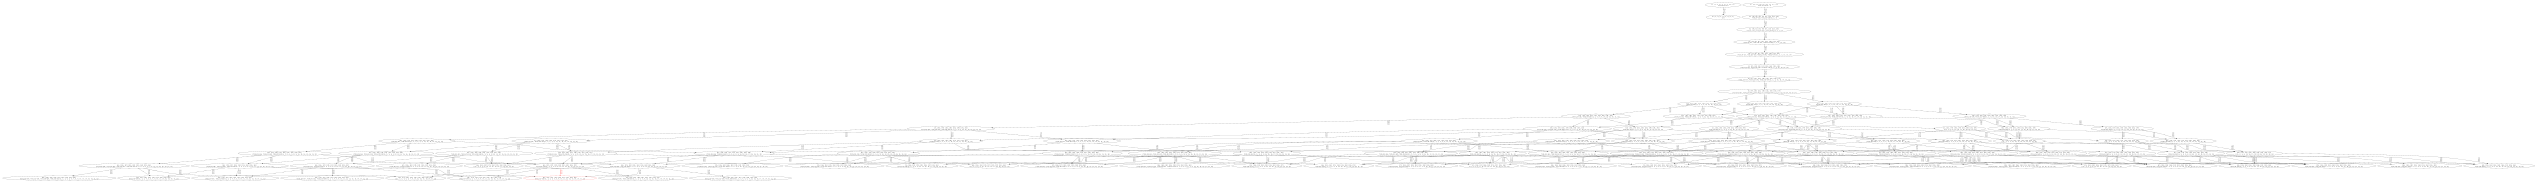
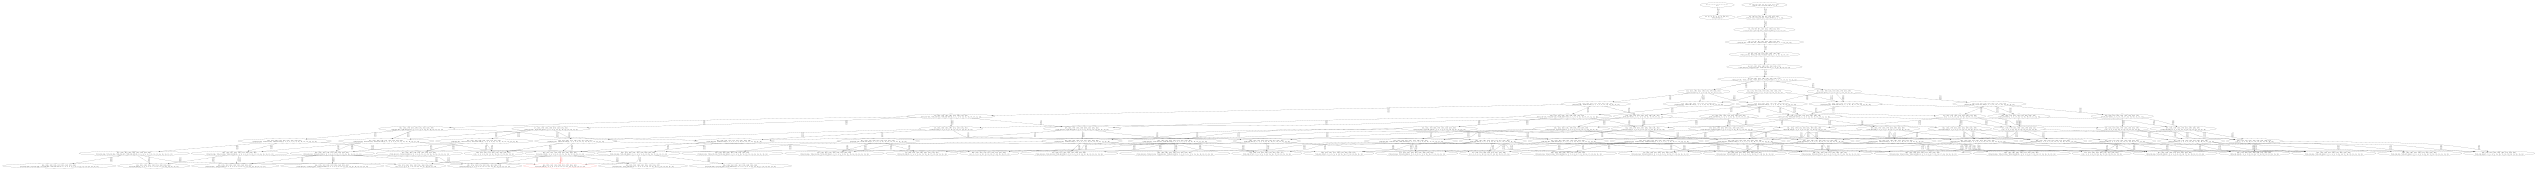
(1764, 5) -> none
(1723, 11) -> (1717, 11)
